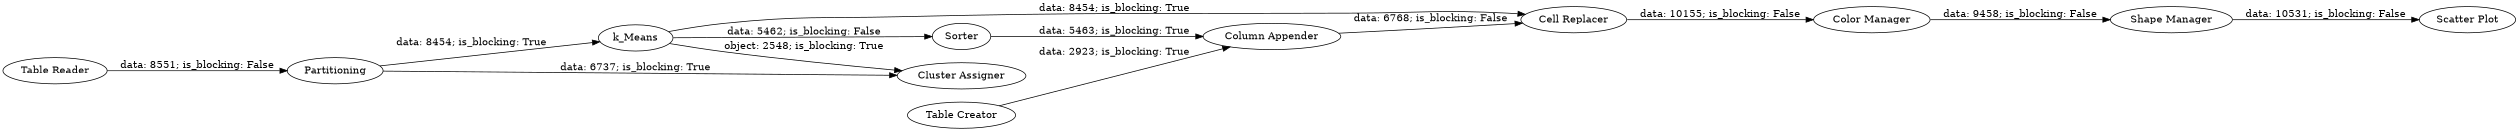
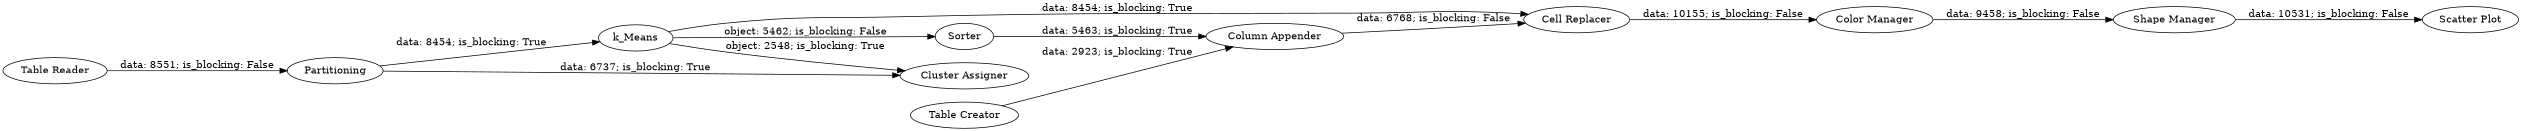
(804, 32) -> (806, 32)
